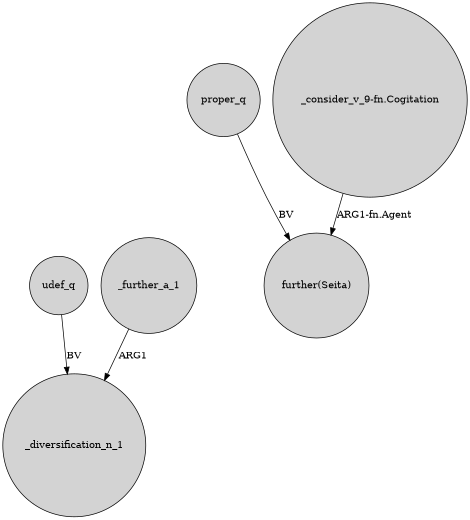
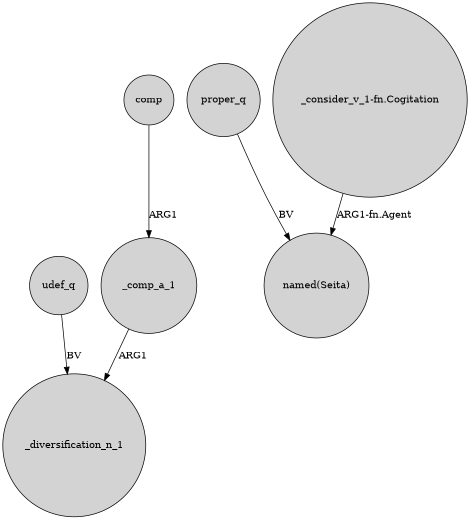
none -> (149, 100)
(370, 100) -> (370, 100)
(149, 286) -> (149, 286)
(317, 286) -> (317, 286)
